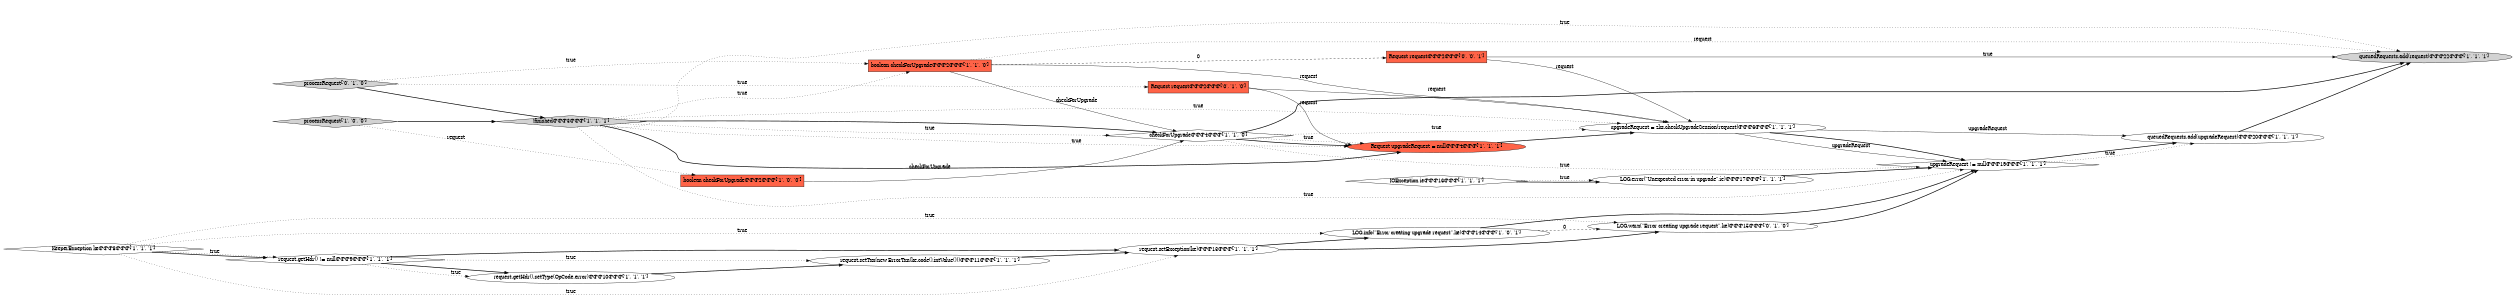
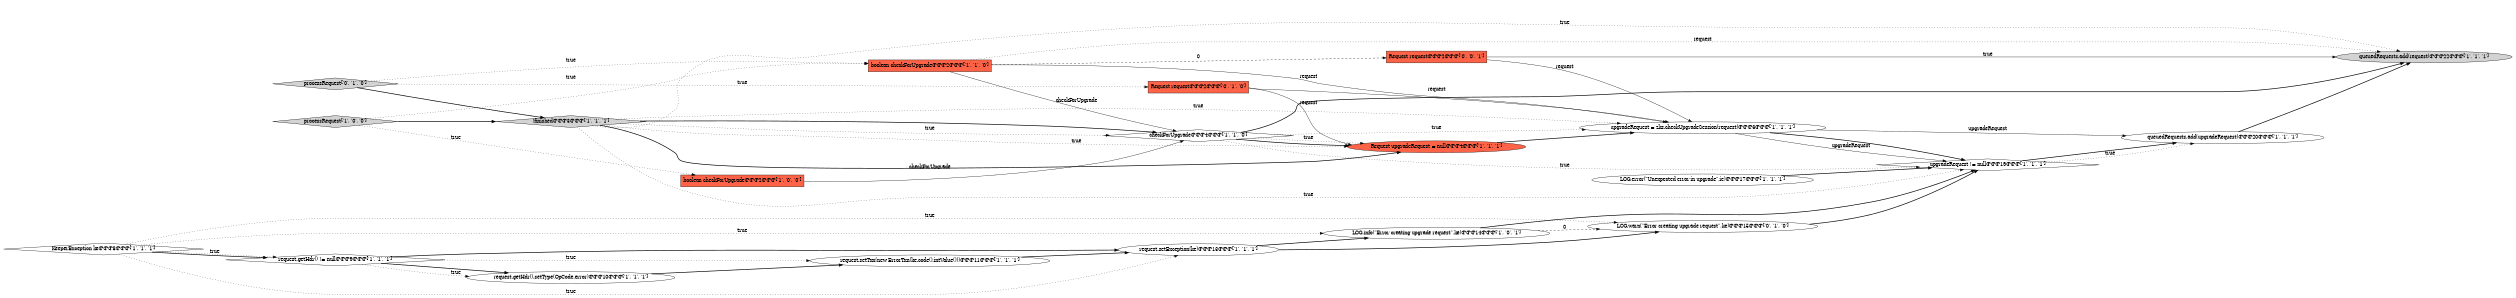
(757, 99) -> (616, 91)
(456, 138) -> (456, 138)
(1437, 181) -> none
